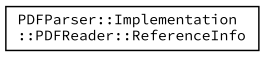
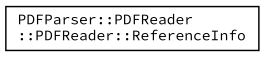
(132, 29) -> (132, 29)
